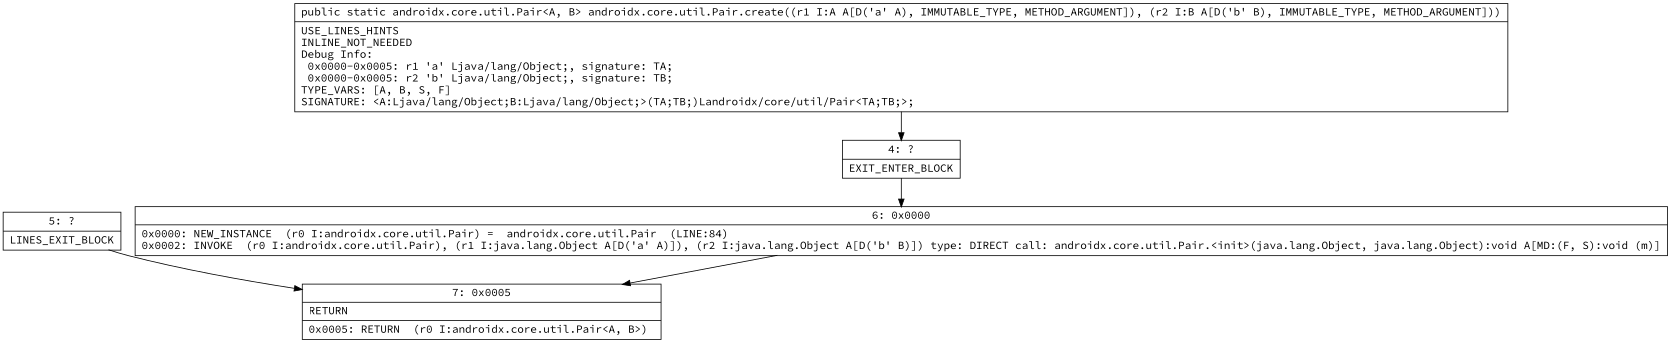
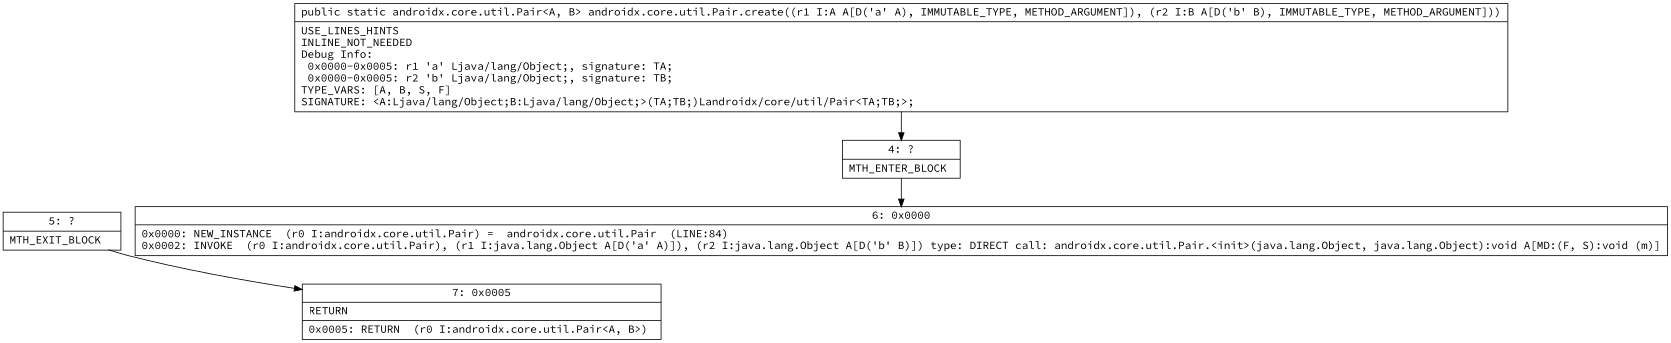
(901, 168) -> (898, 168)
(62, 240) -> (55, 240)
(704, 269) -> none
